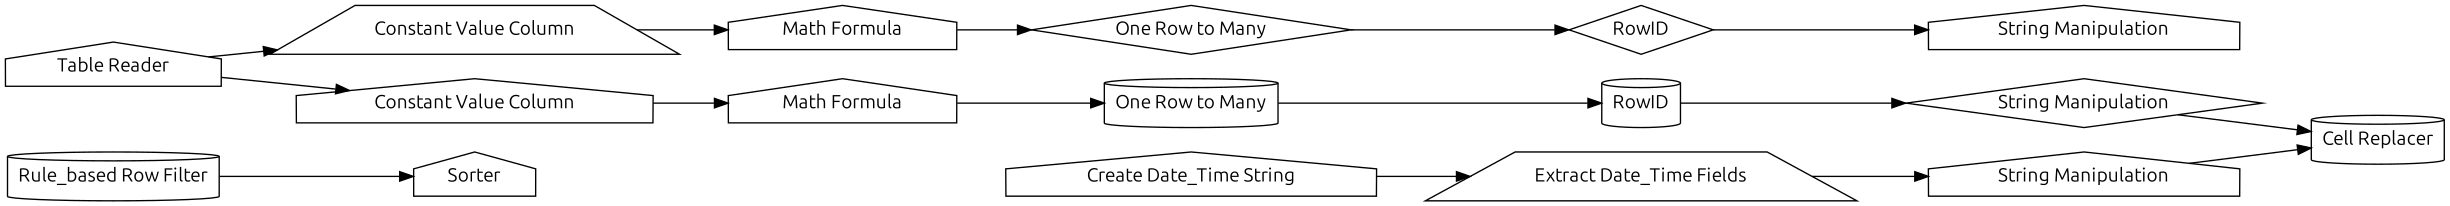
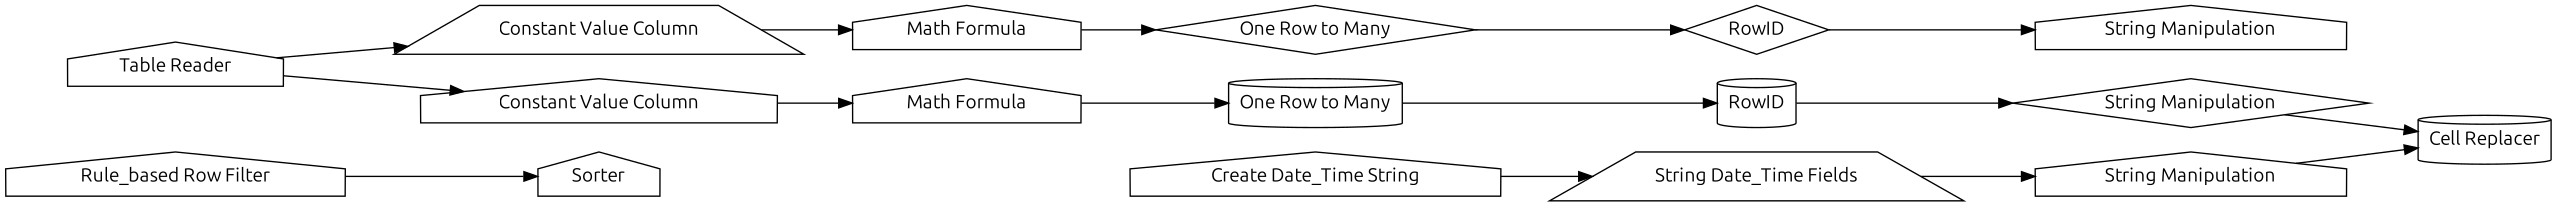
(113, 176) -> (175, 176)
(1641, 176) -> (1757, 176)
